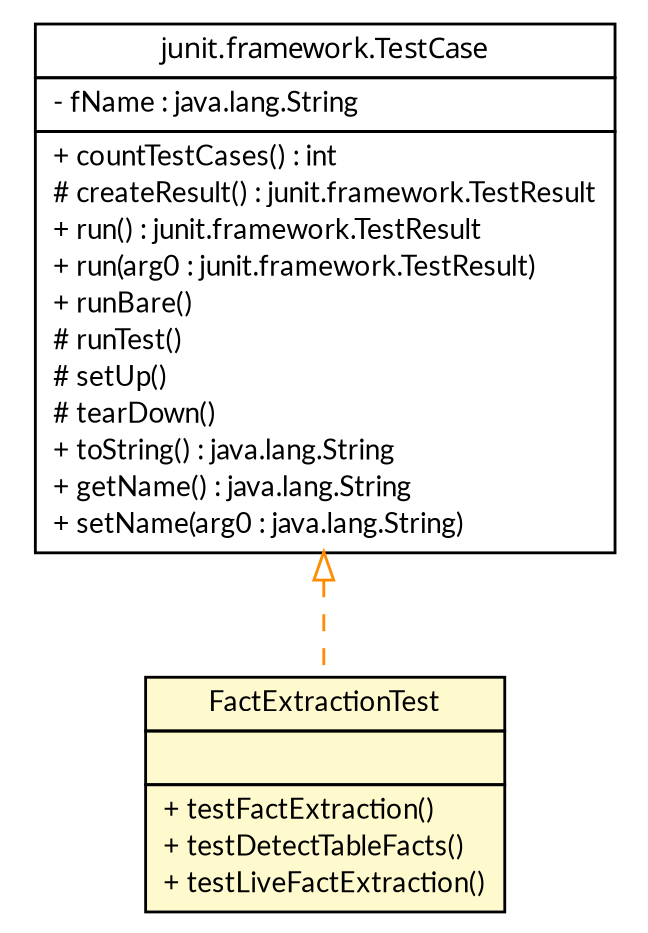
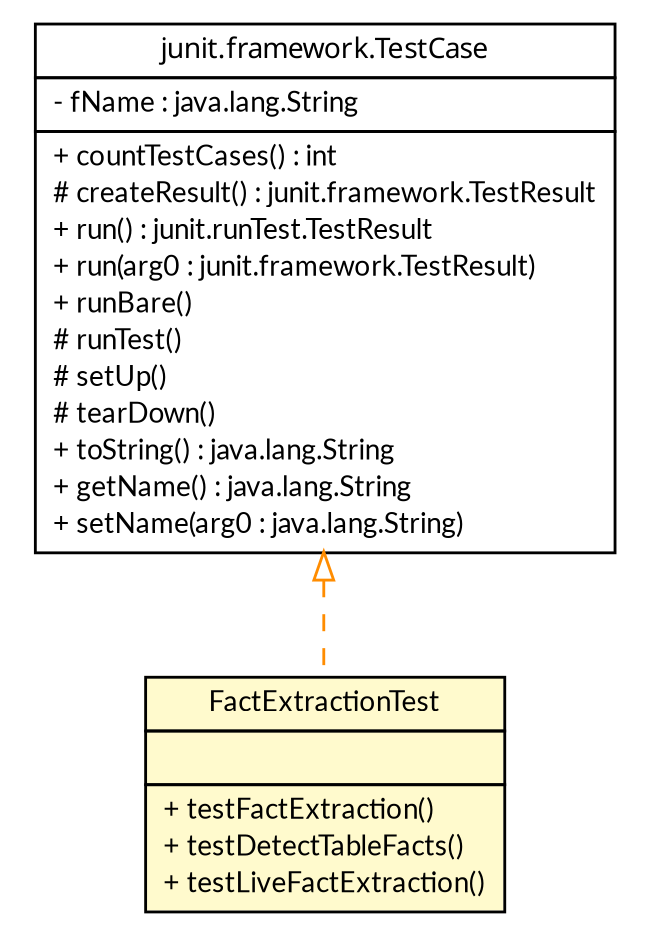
(269, 230) -> (243, 230)
